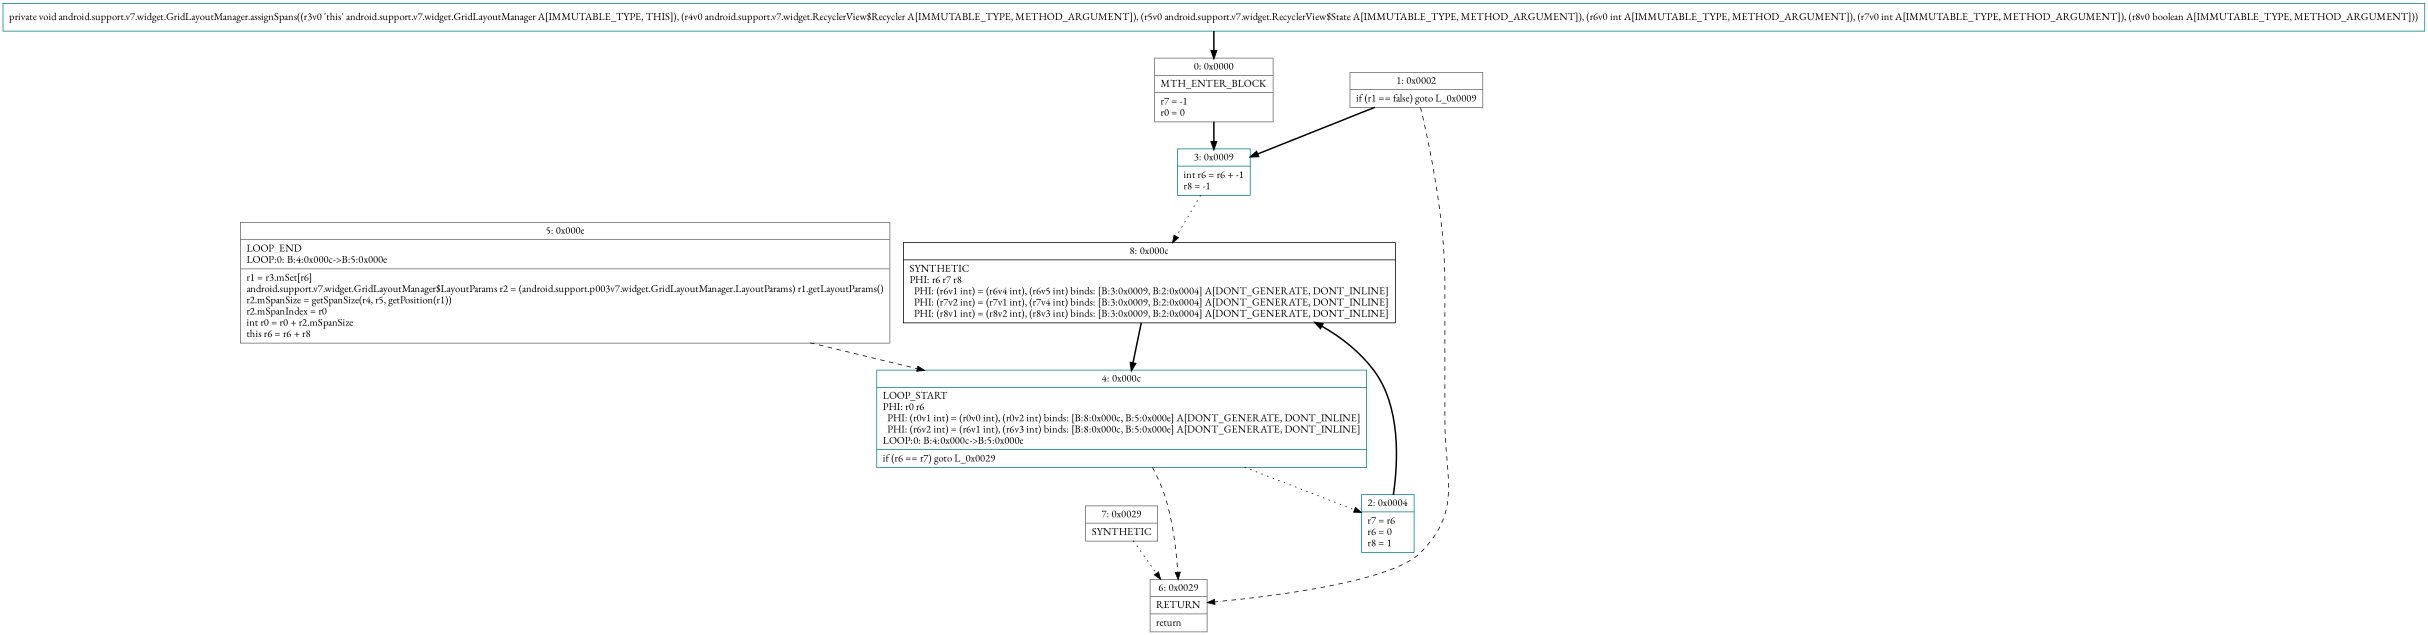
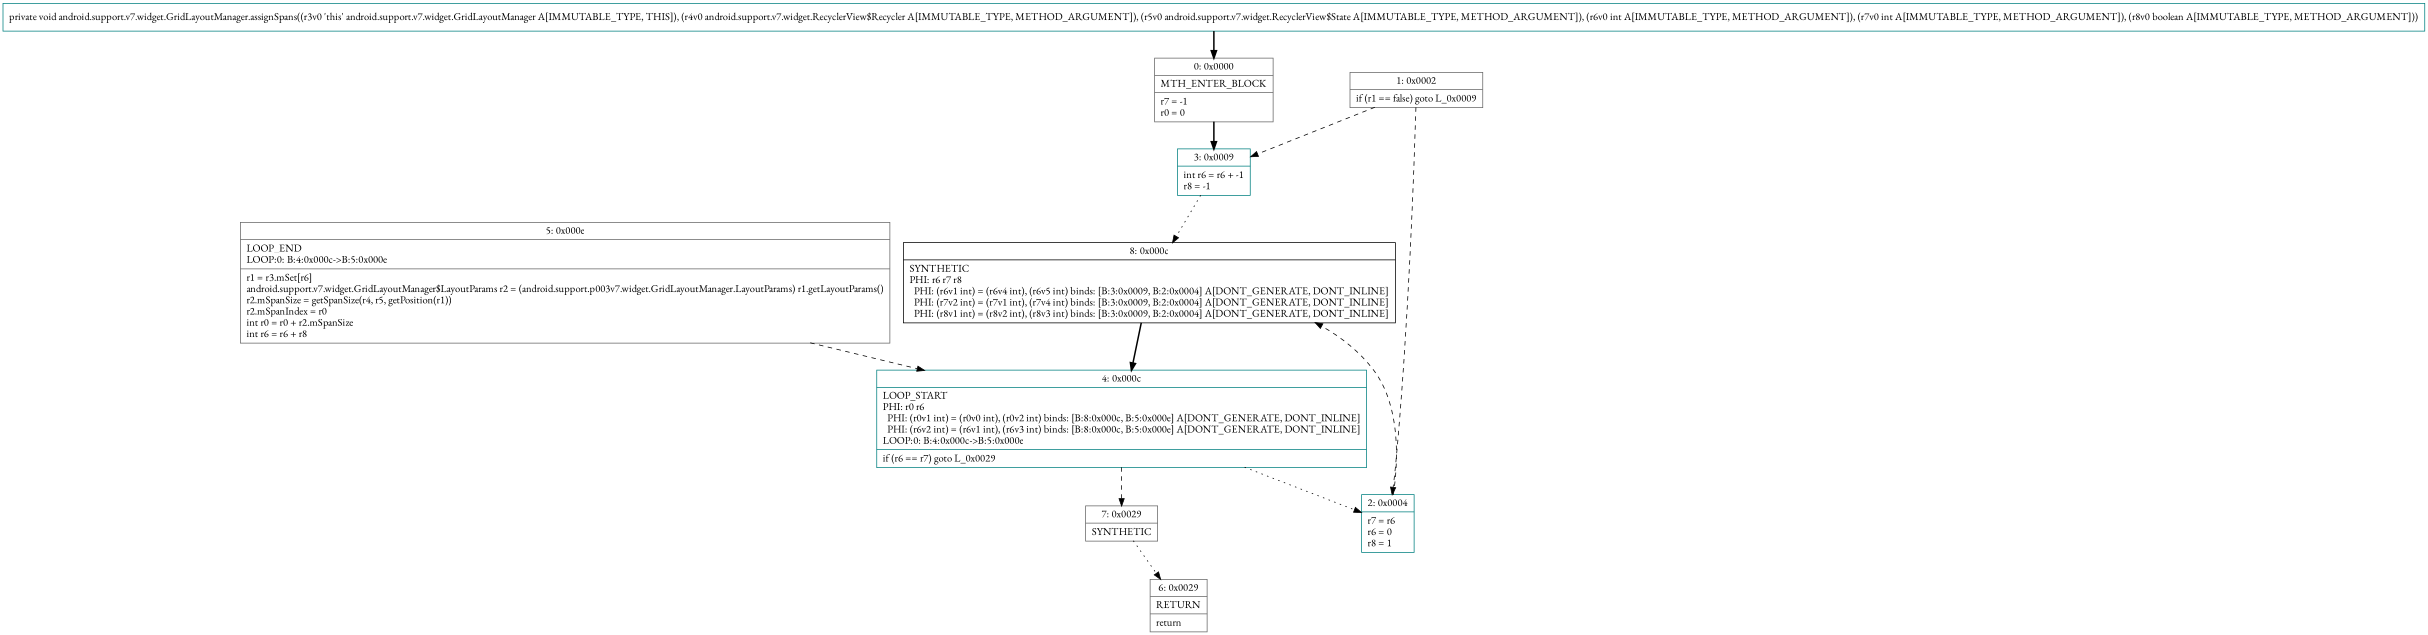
(1316, 131) -> (1316, 131)
(279, 334) -> (277, 334)
(1388, 397) -> (1388, 397)
(1446, 440) -> (1408, 297)
(1171, 518) -> (1122, 483)
